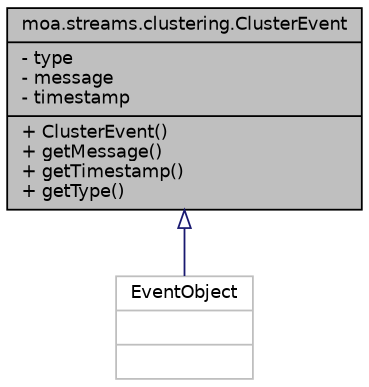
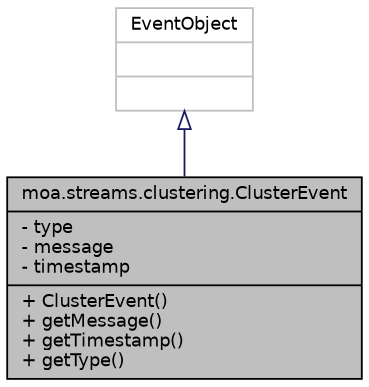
(184, 252) -> (184, 153)
